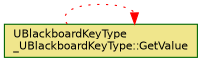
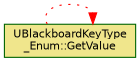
(101, 41) -> (70, 41)
